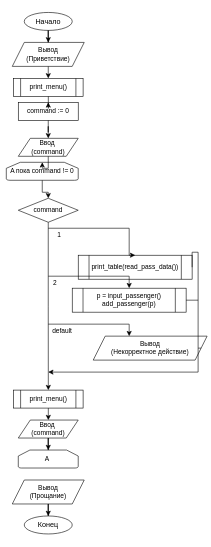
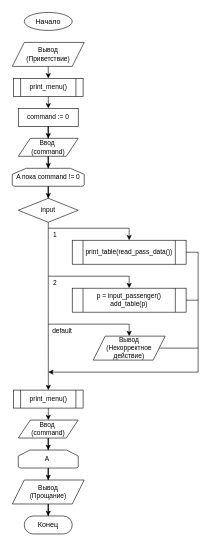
(48, 38) -> none
(48, 111) -> (48, 117)
(42, 171) -> (48, 177)
(48, 210) -> (48, 210)
(135, 267) -> (129, 252)
(129, 300) -> (129, 300)
(150, 348) -> (129, 348)
none -> (48, 475)
(48, 525) -> (48, 525)
